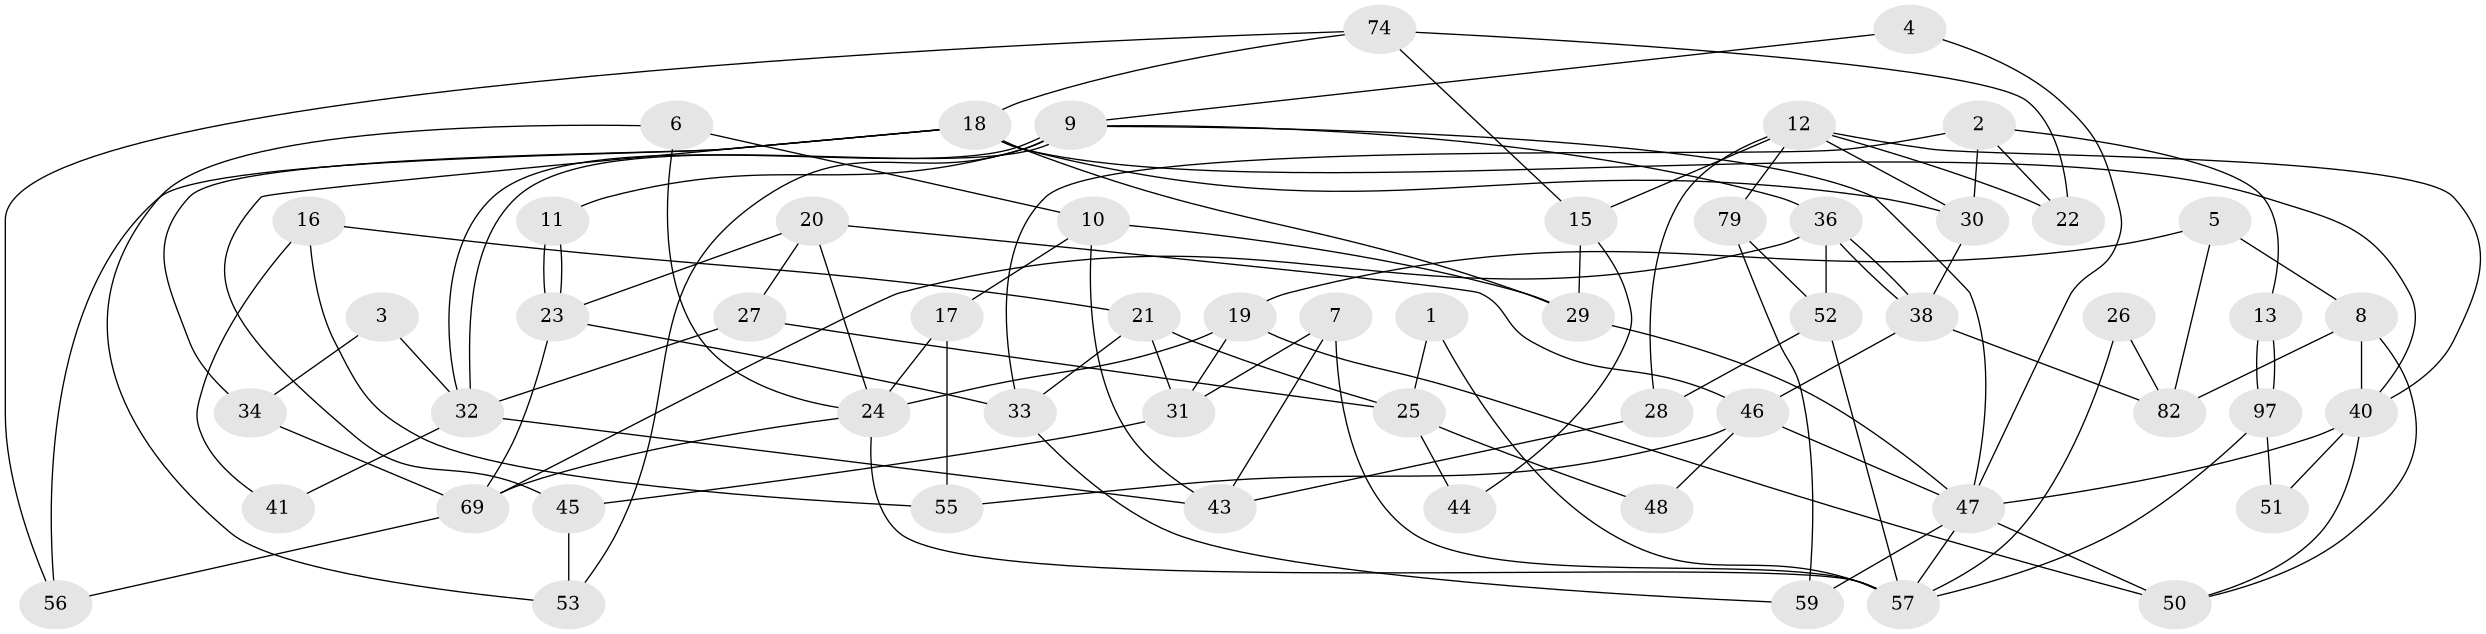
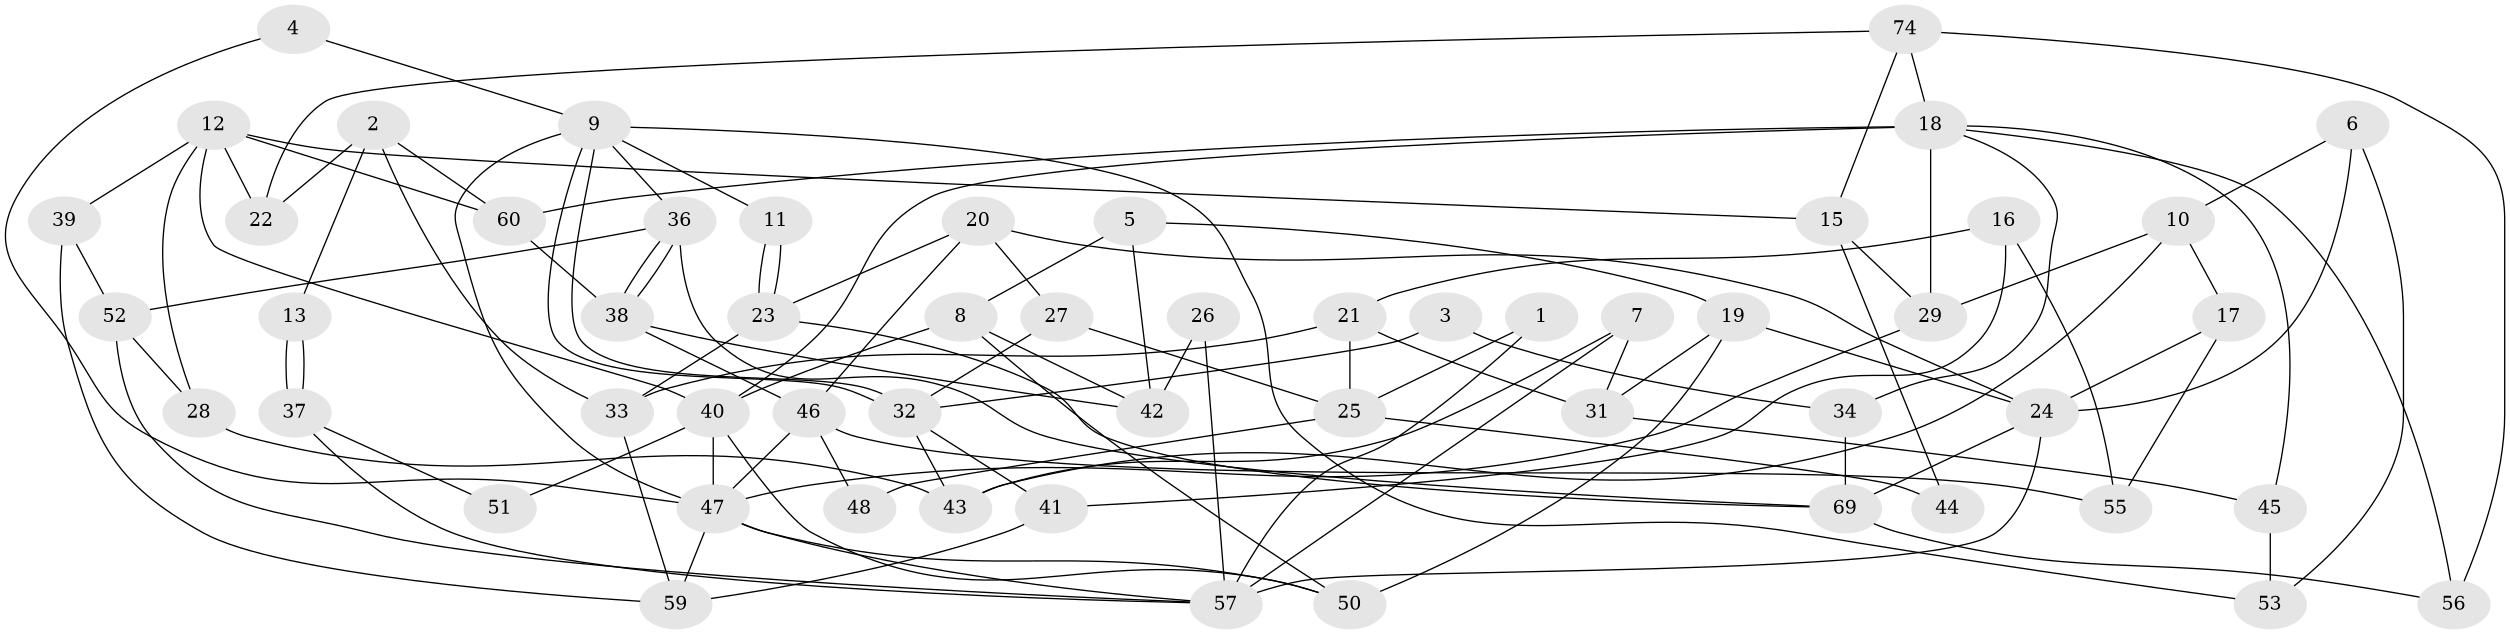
(1730, 221) -> (65, 221)
(1973, 221) -> (509, 221)
(2170, 413) -> (1153, 413)
(2266, 413) -> (295, 413)
none -> (870, 569)
